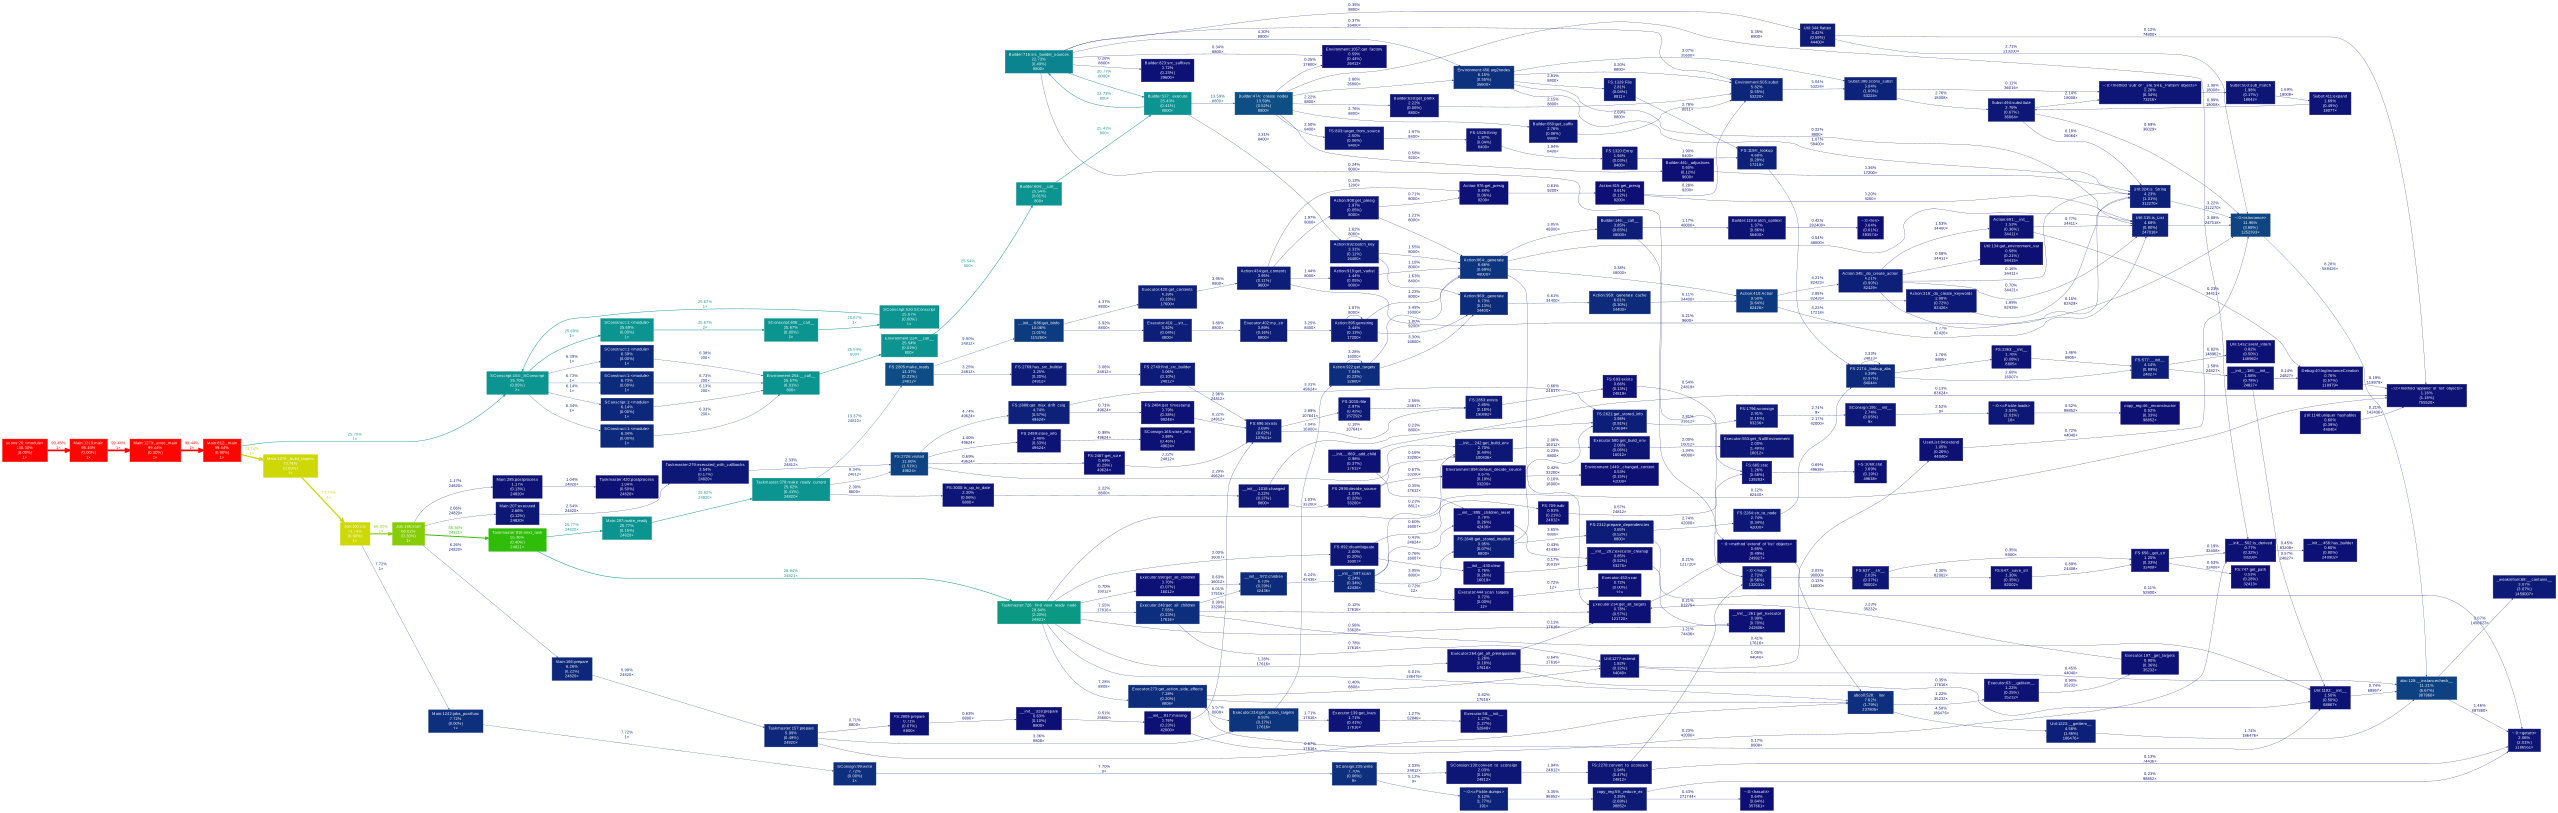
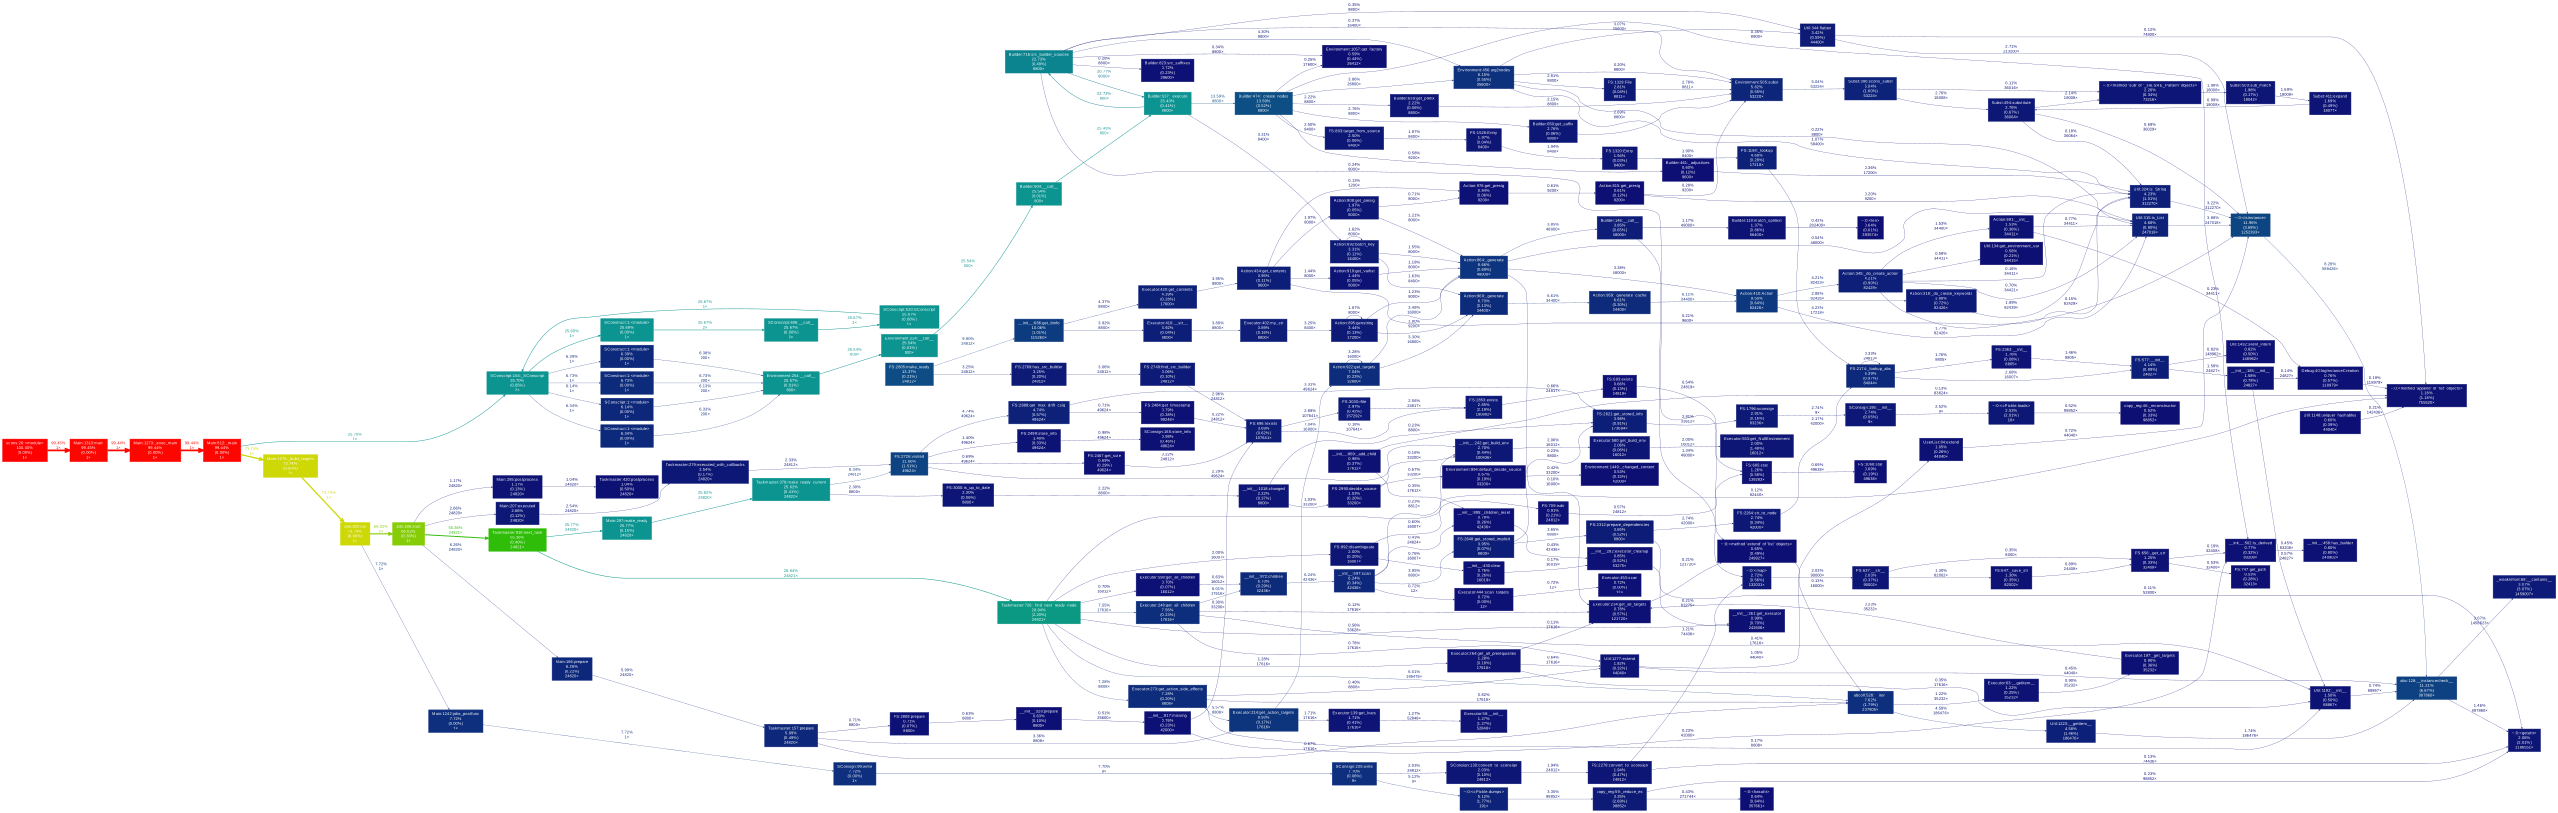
(1679, 58) -> (1632, 33)
(1686, 122) -> (1683, 90)
(863, 437) -> none
